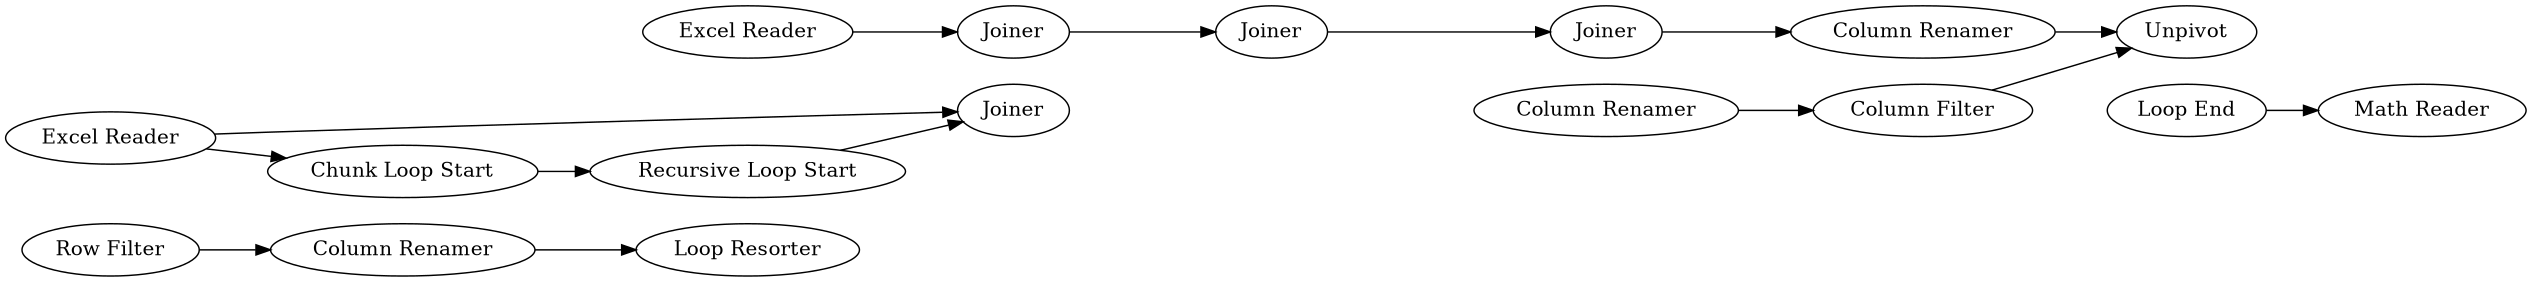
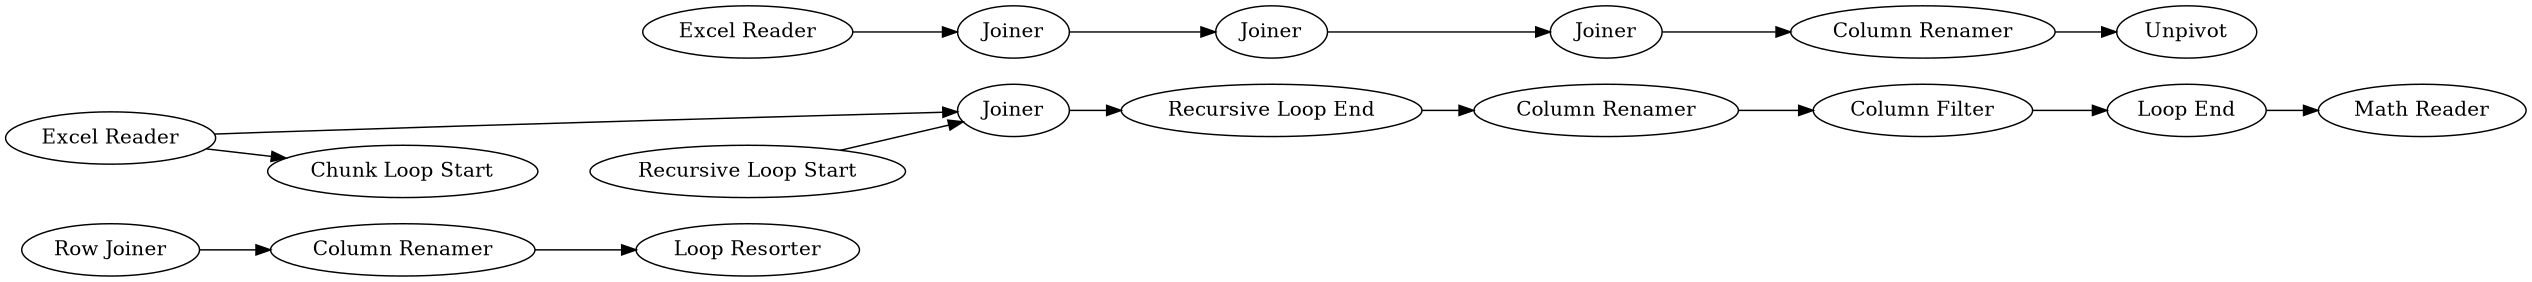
(2055, 71) -> (2063, 110)
none -> (1272, 110)
(557, 171) -> none
(111, 250) -> (111, 250)
